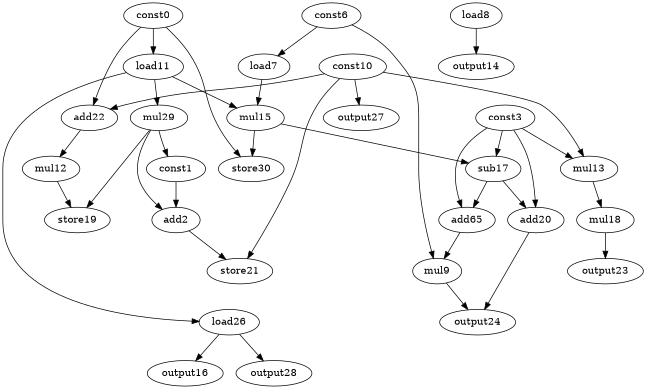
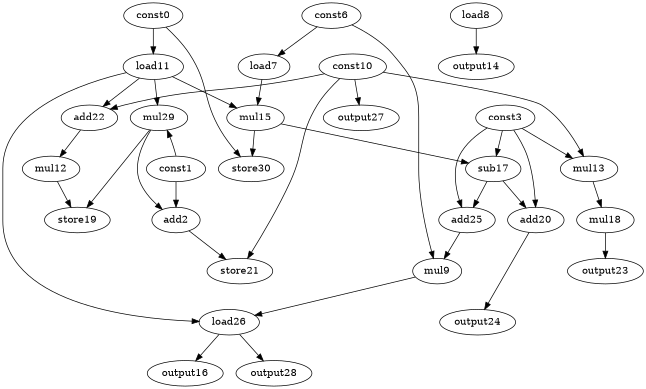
(113, 60) -> (124, 90)
(162, 140) -> (173, 146)
(467, 220) -> (467, 220)
(455, 294) -> (339, 295)
